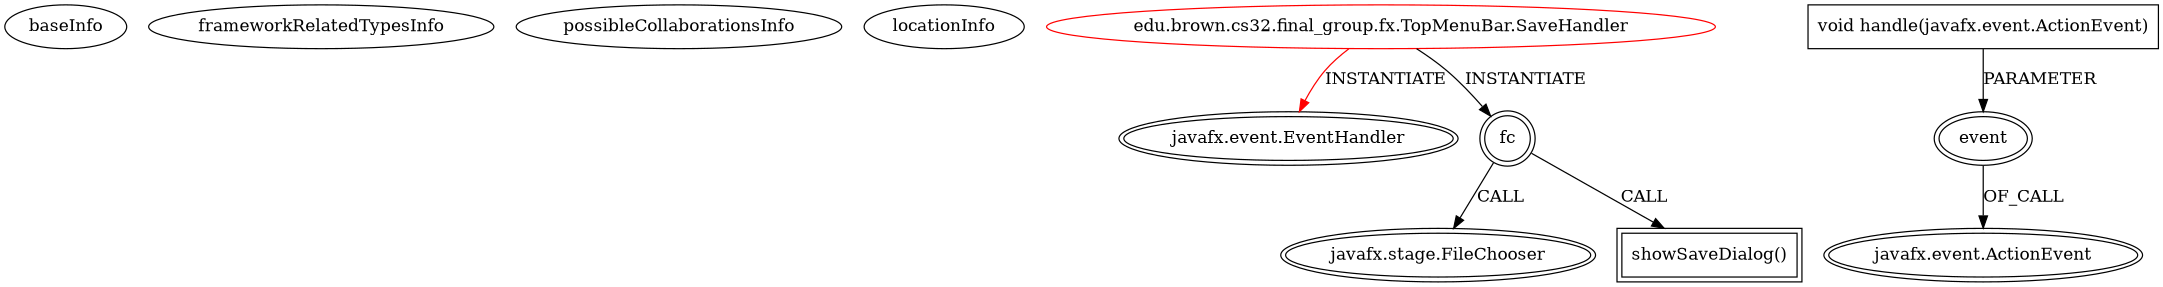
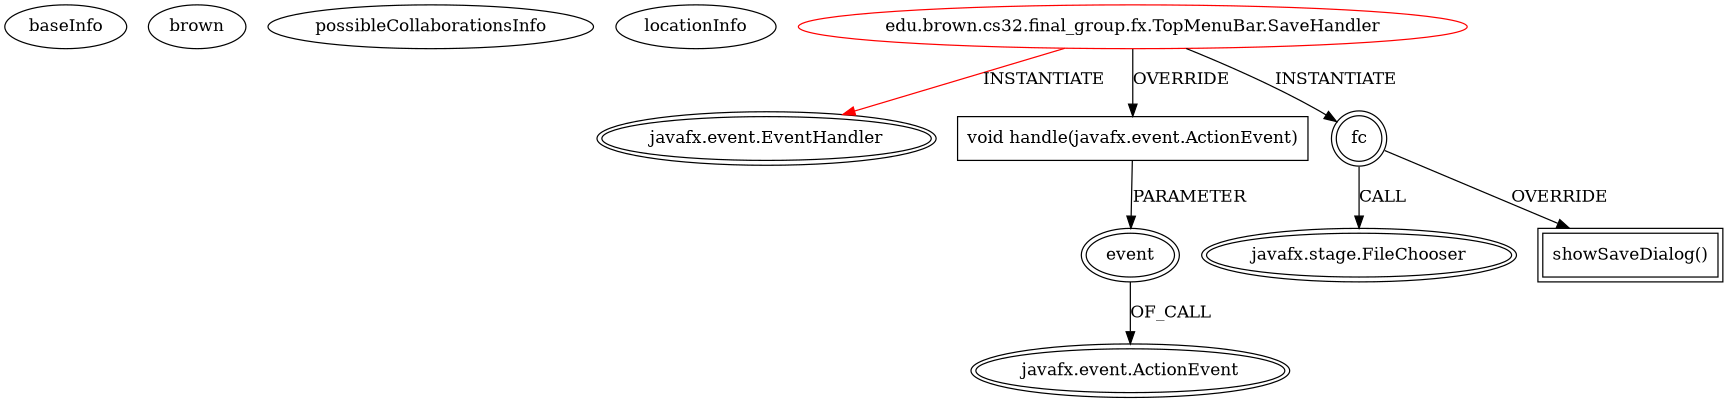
(321, 27) -> (197, 27)
none -> (1133, 77)
(1644, 197) -> (1560, 197)
